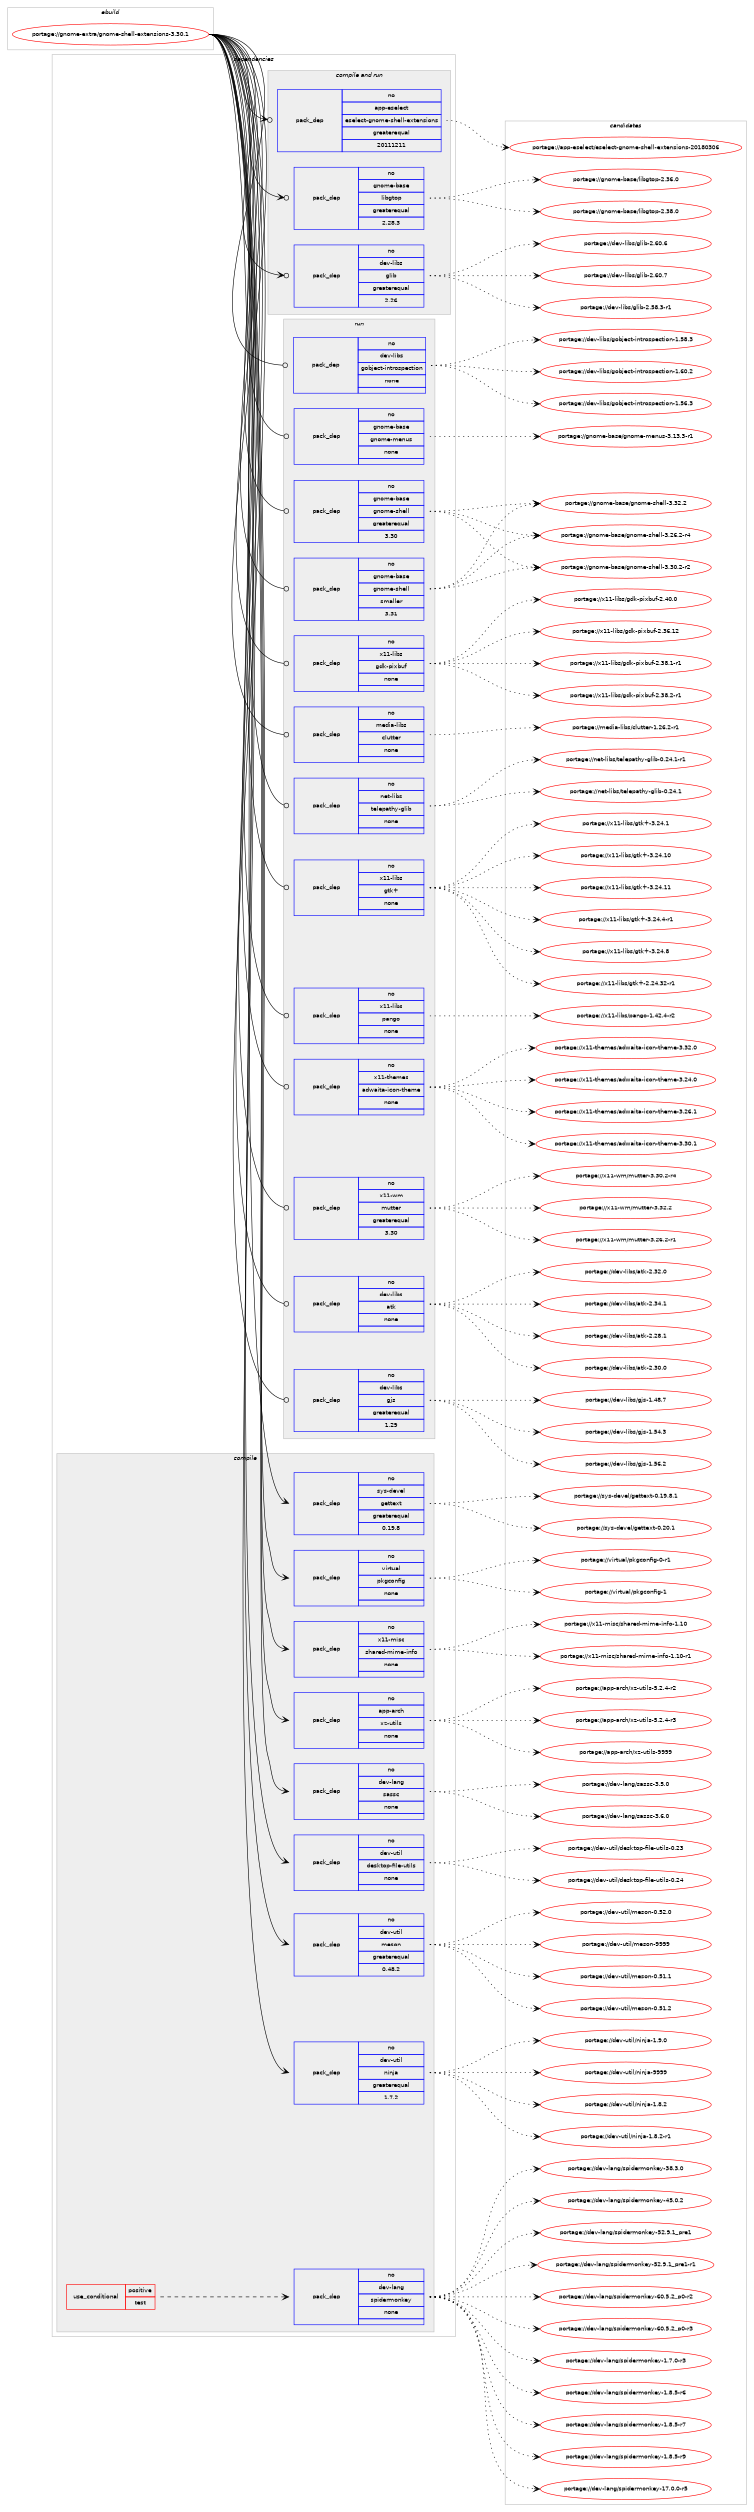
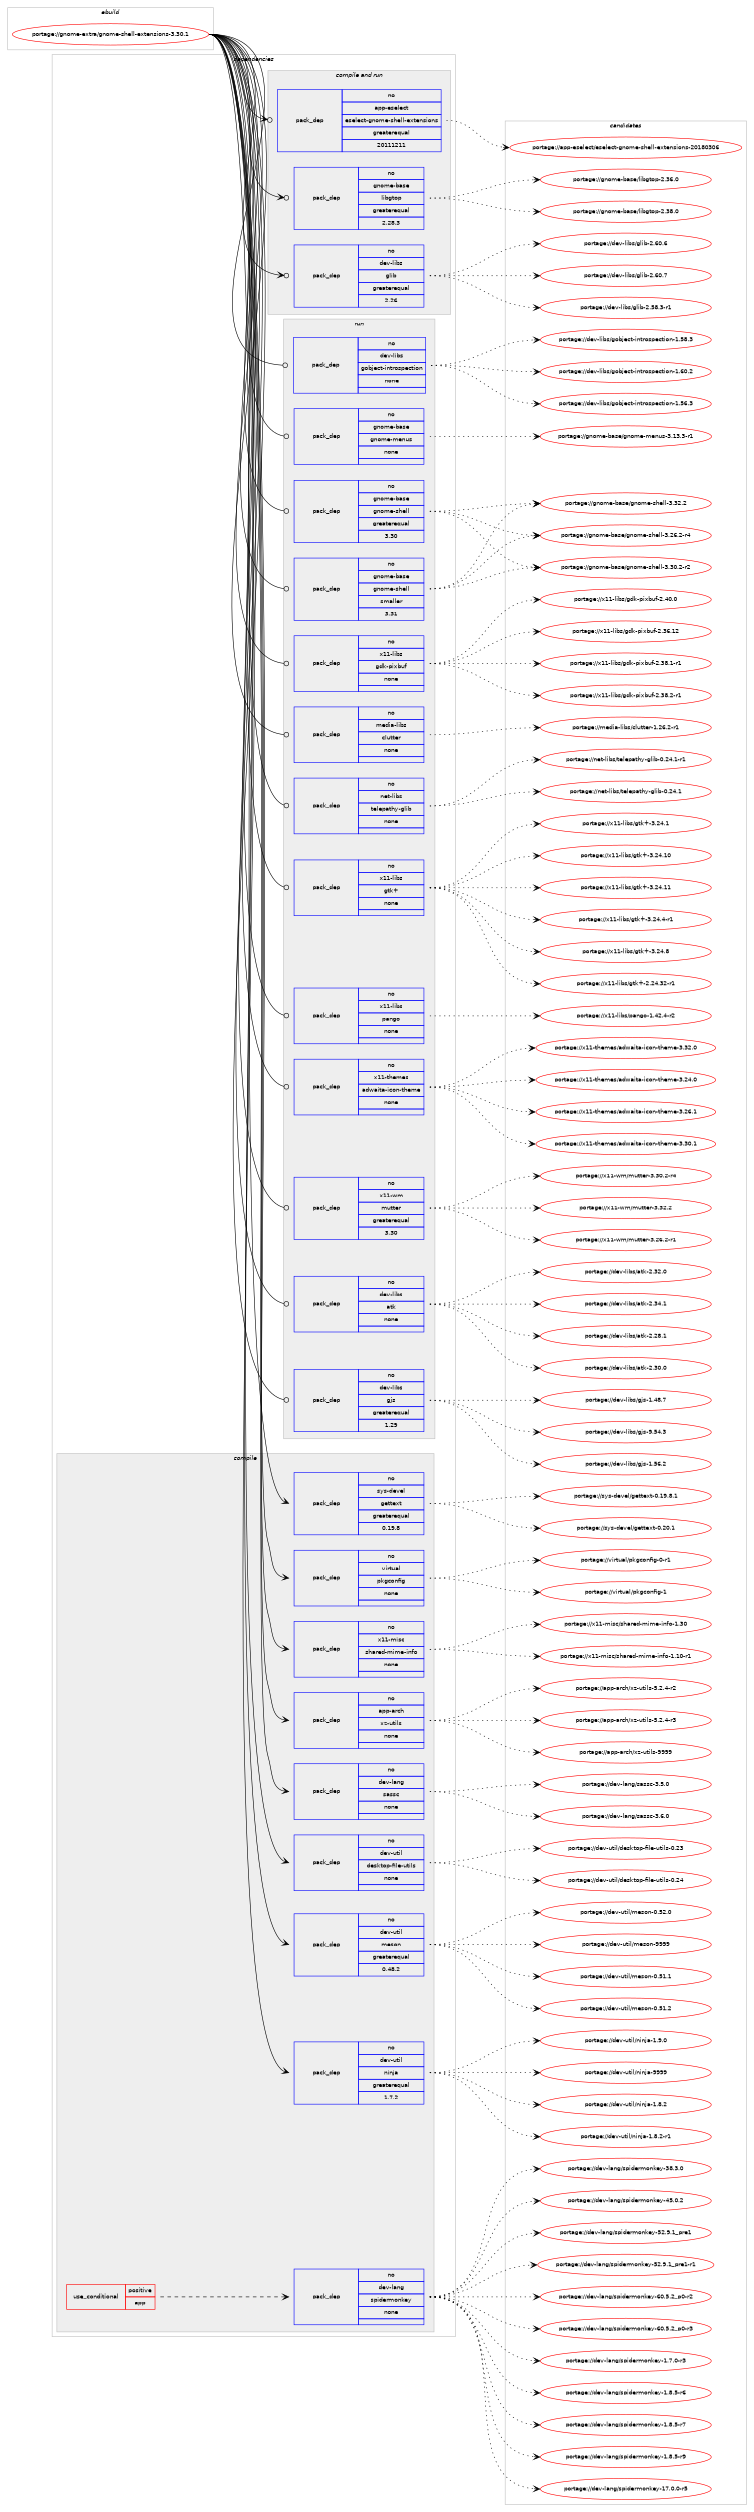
(626, 1432) -> (626, 1432)
(626, 1624) -> (626, 1624)
(140, 2303) -> (140, 2303)
